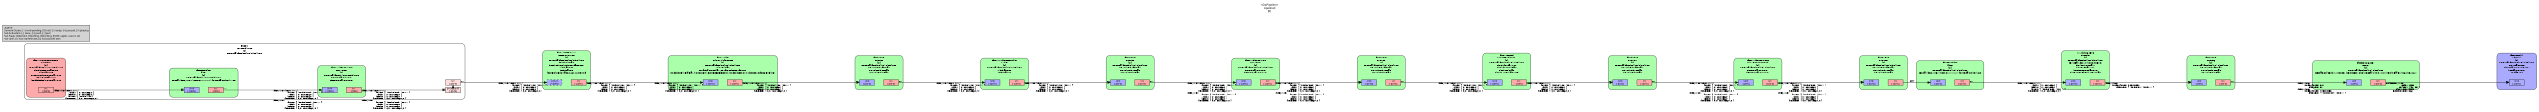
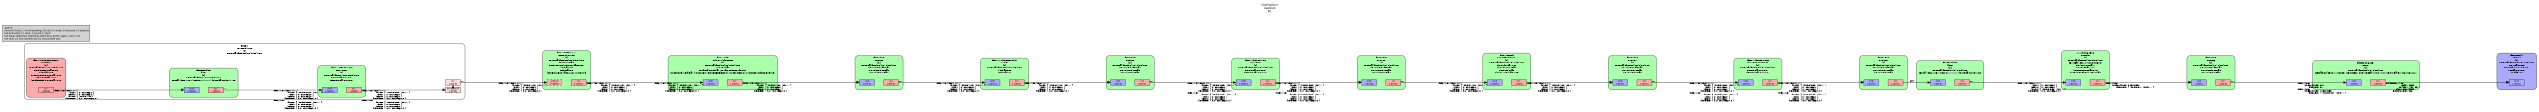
(554, 82) -> (554, 82)
